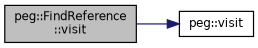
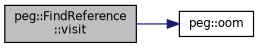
(216, 24) -> (216, 24)
